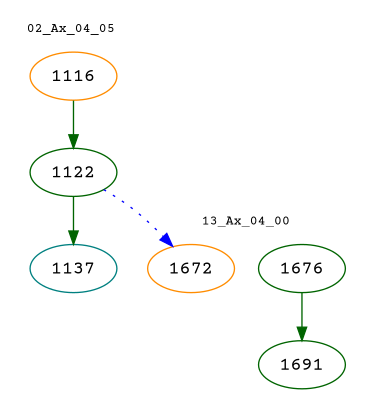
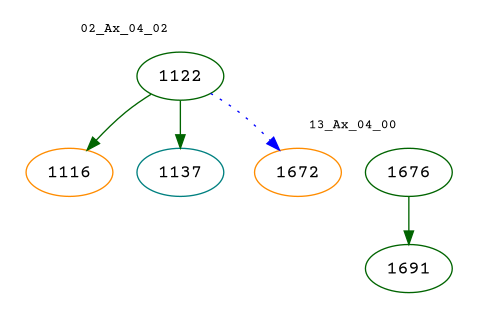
(71, 29) -> (125, 29)
(73, 118) -> (122, 115)
